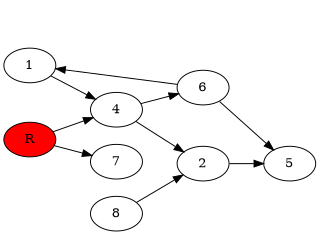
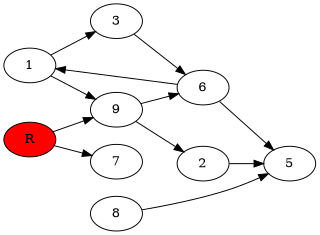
none -> (116, 21)
(116, 110) -> (116, 110)
(156, 191) -> (202, 197)
